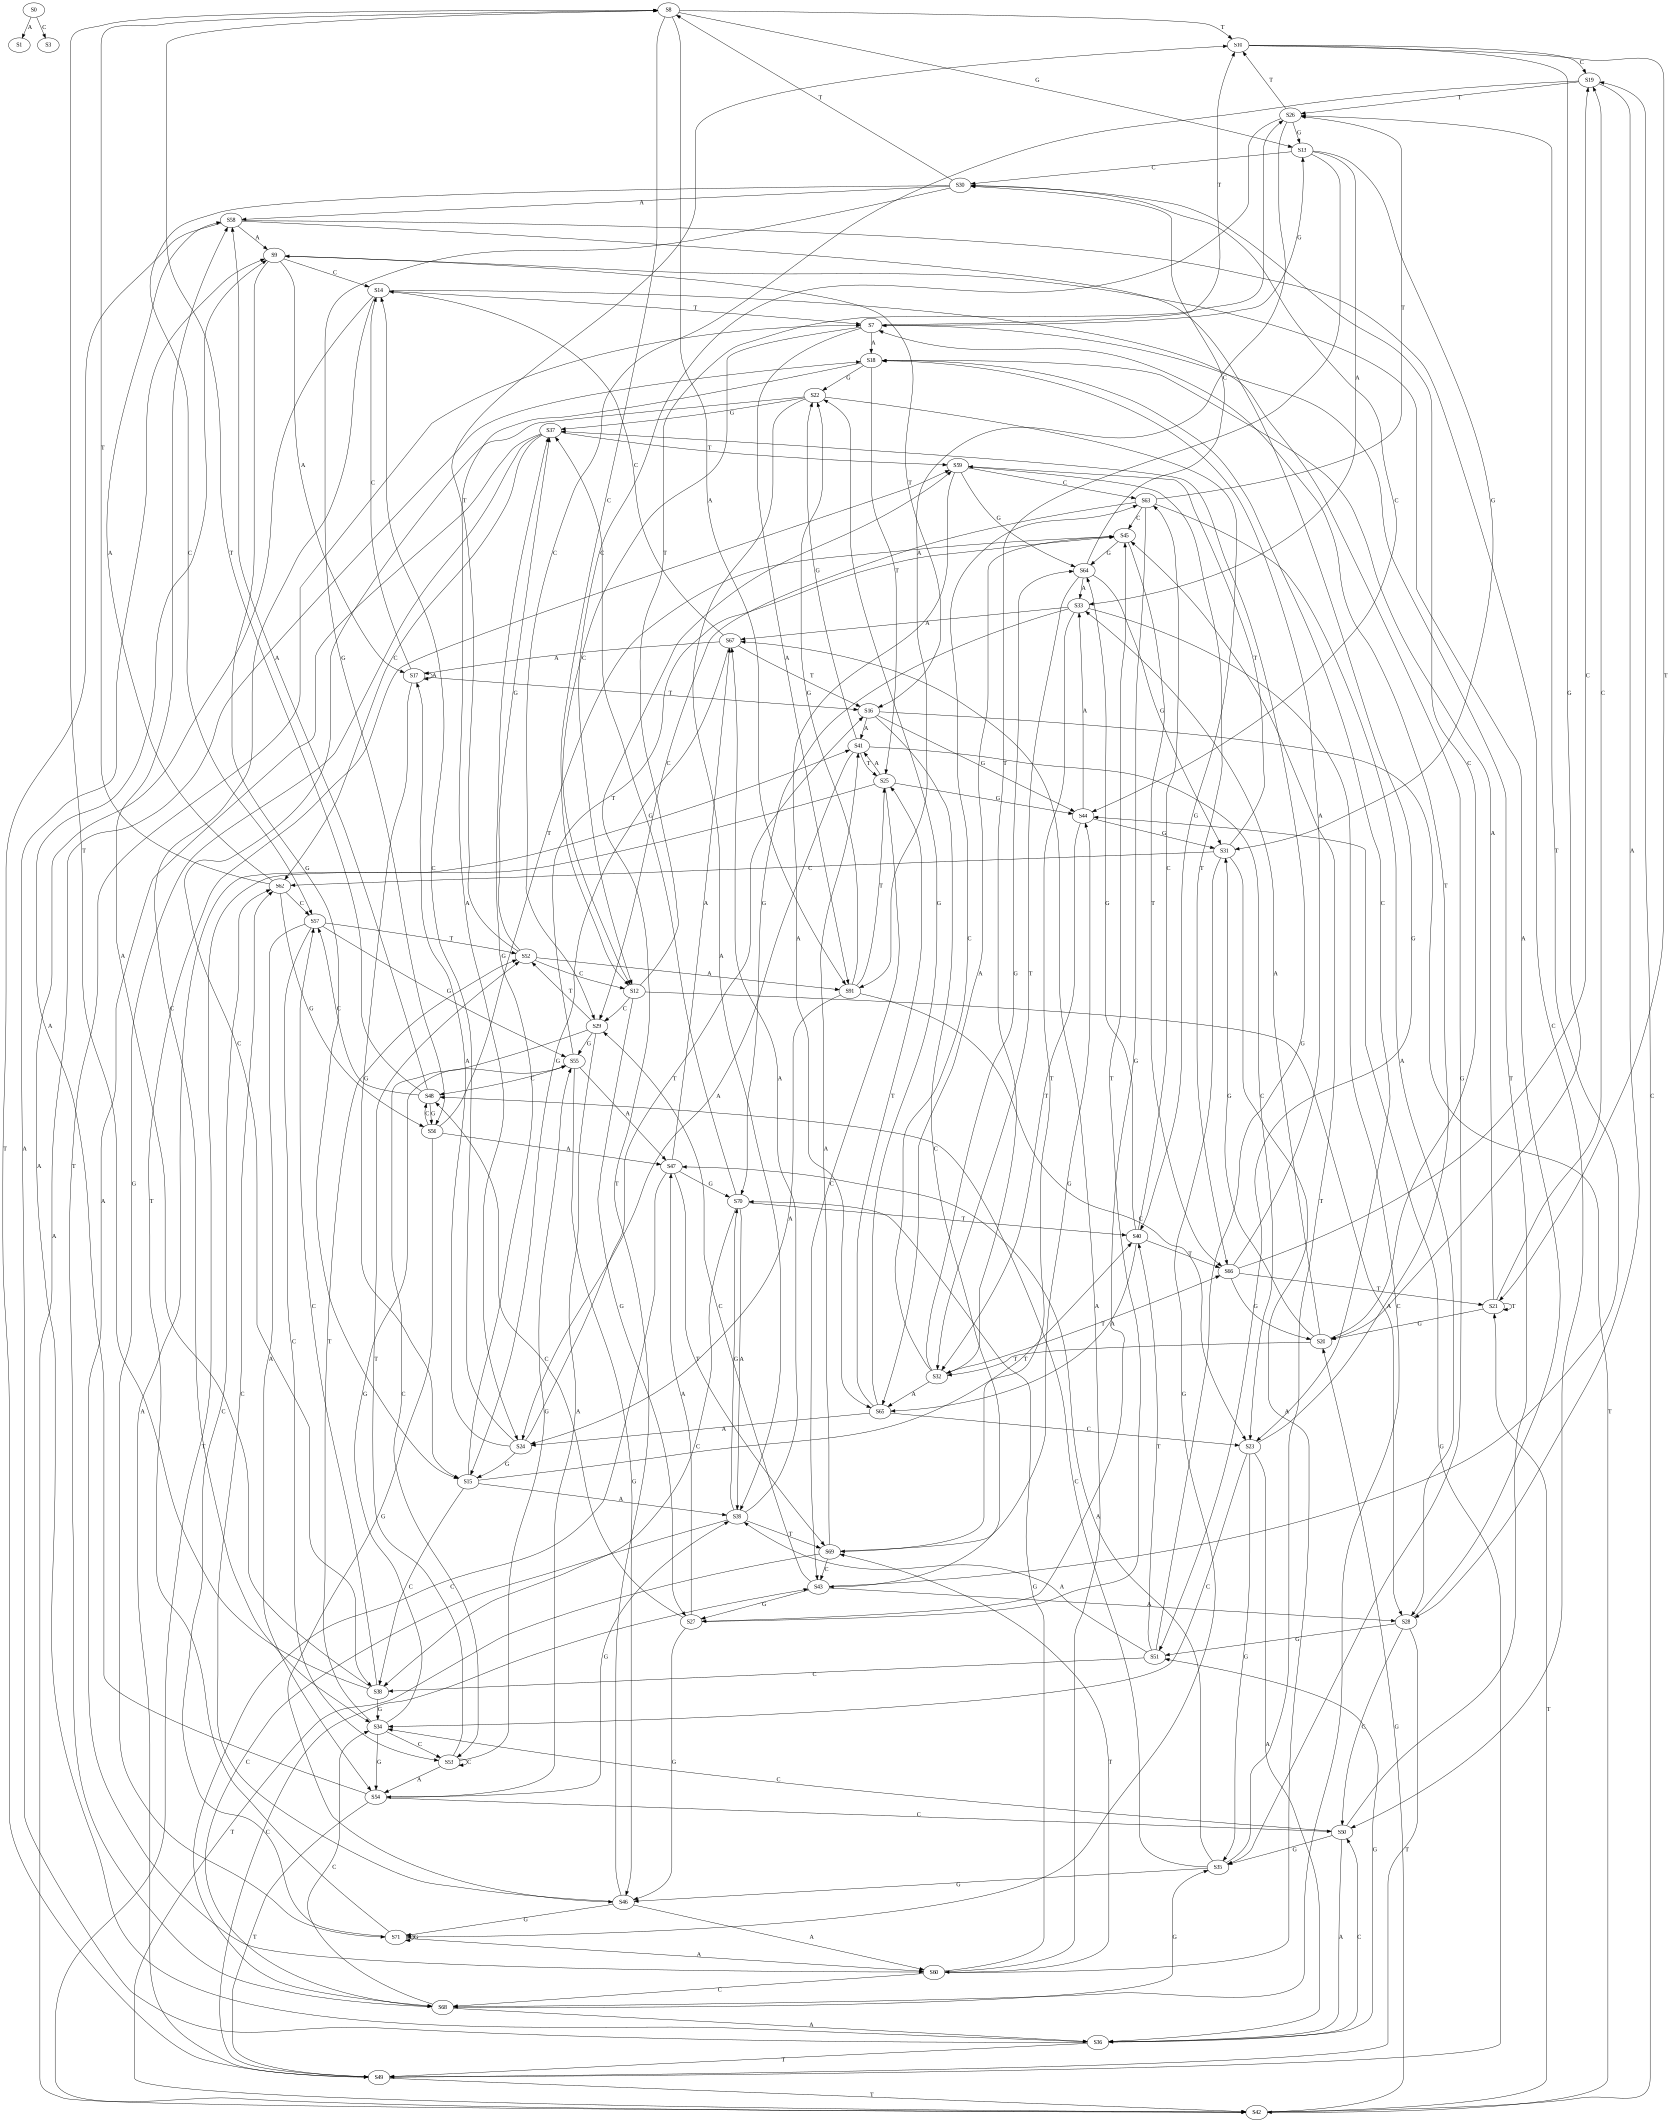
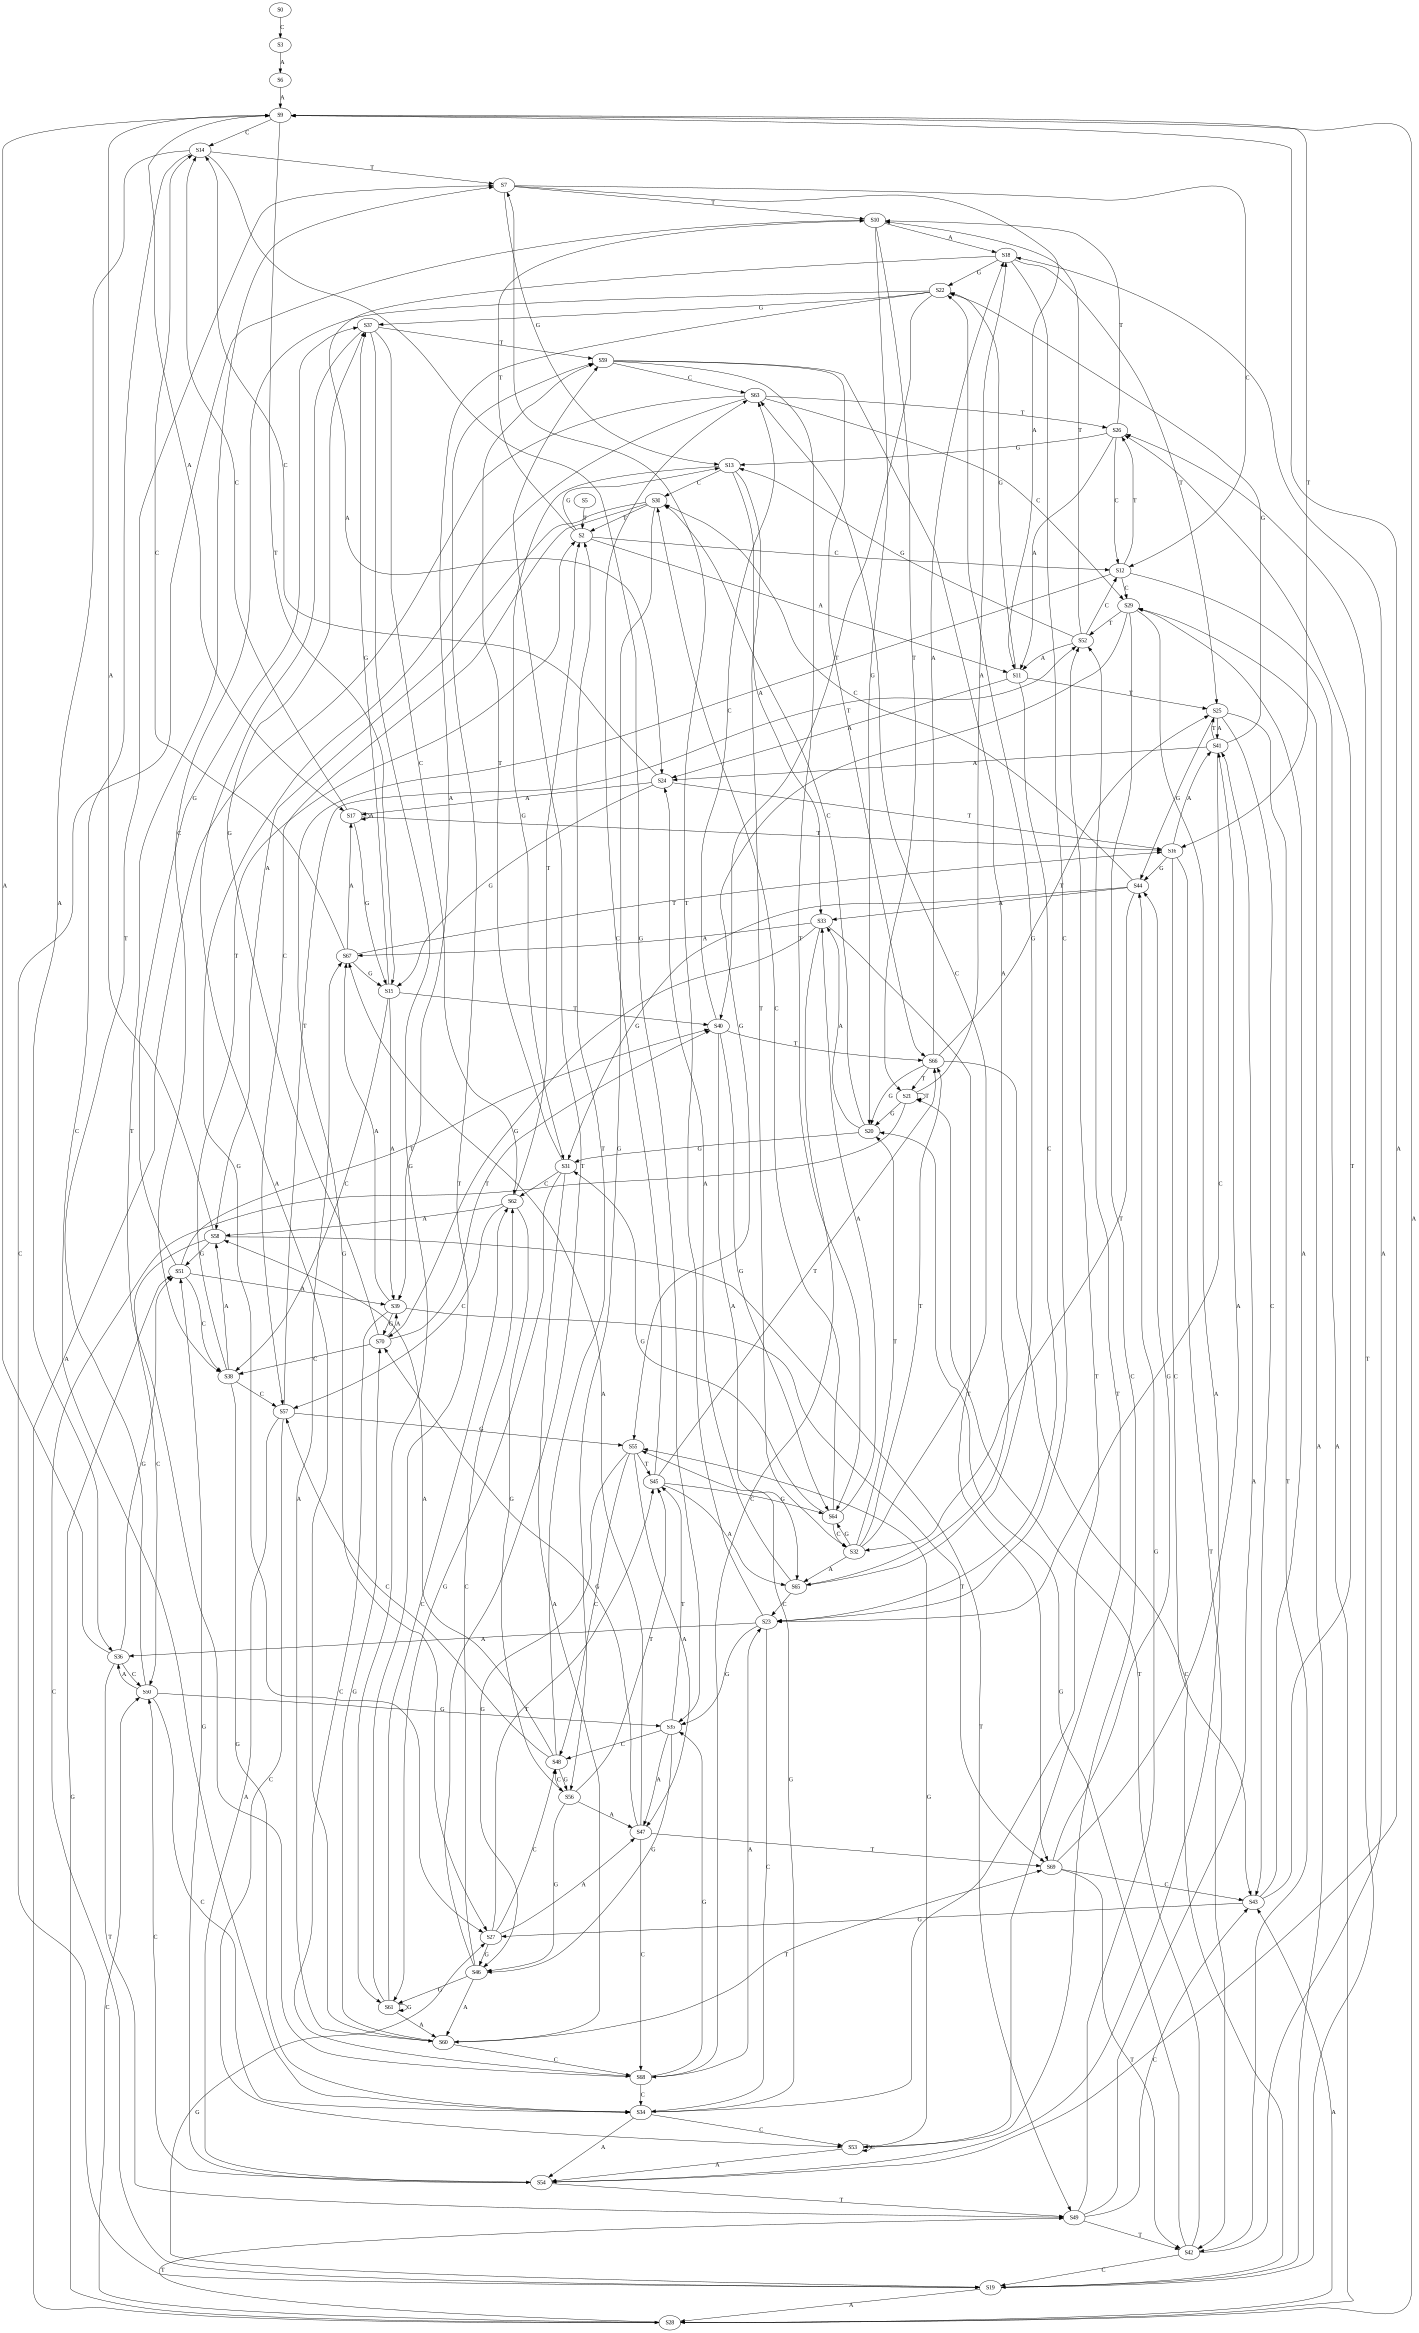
(669, 10) -> (582, 536)
(19, 45) -> none
none -> (280, 80)
(871, 341) -> (938, 237)
(1375, 412) -> (883, 710)
none -> (585, 501)
(1136, 516) -> (614, 913)
(998, 518) -> (801, 939)
(555, 553) -> (1319, 1447)
(512, 698) -> (897, 554)
(1196, 816) -> (837, 658)
(307, 869) -> (276, 553)
(1031, 974) -> (839, 1534)
(850, 991) -> (1017, 676)
(889, 1097) -> (1057, 886)
(721, 1307) -> (1303, 1254)
(1129, 1347) -> (894, 1342)
(1110, 1604) -> (1203, 2310)
(601, 1732) -> (192, 1887)
(379, 1762) -> (603, 2148)
(396, 1937) -> (389, 2007)
(768, 2025) -> (748, 1890)
none -> (328, 2269)
